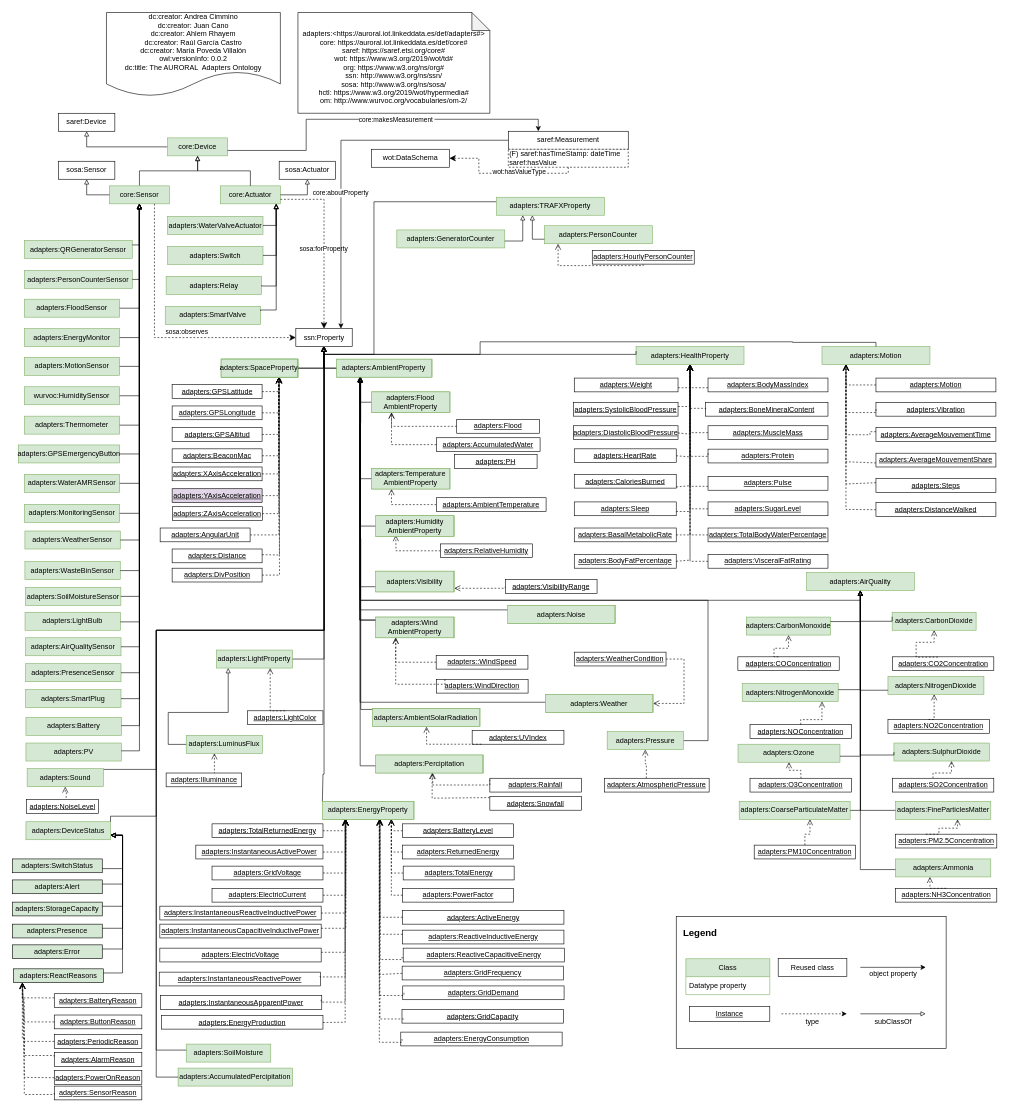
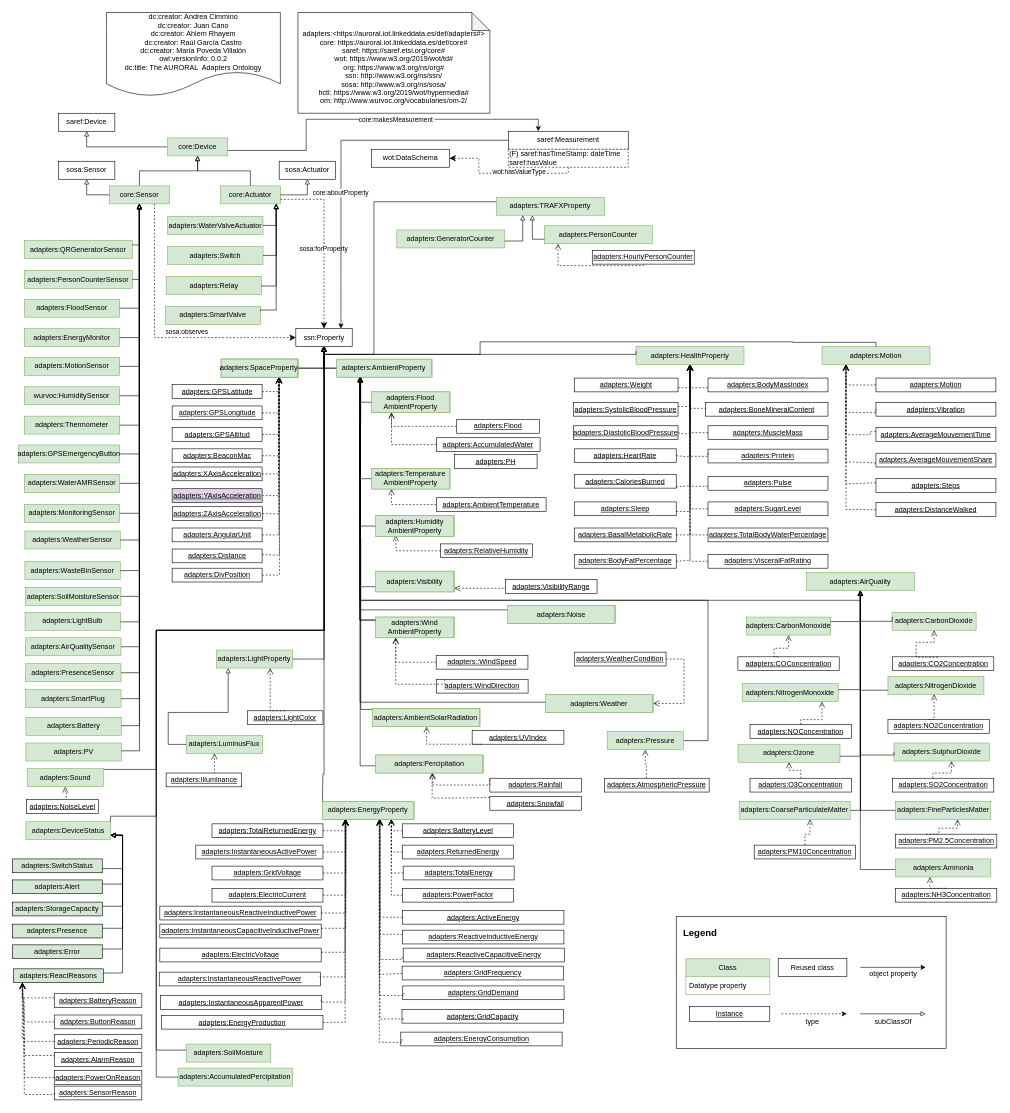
(205, 535) -> (217, 535)
